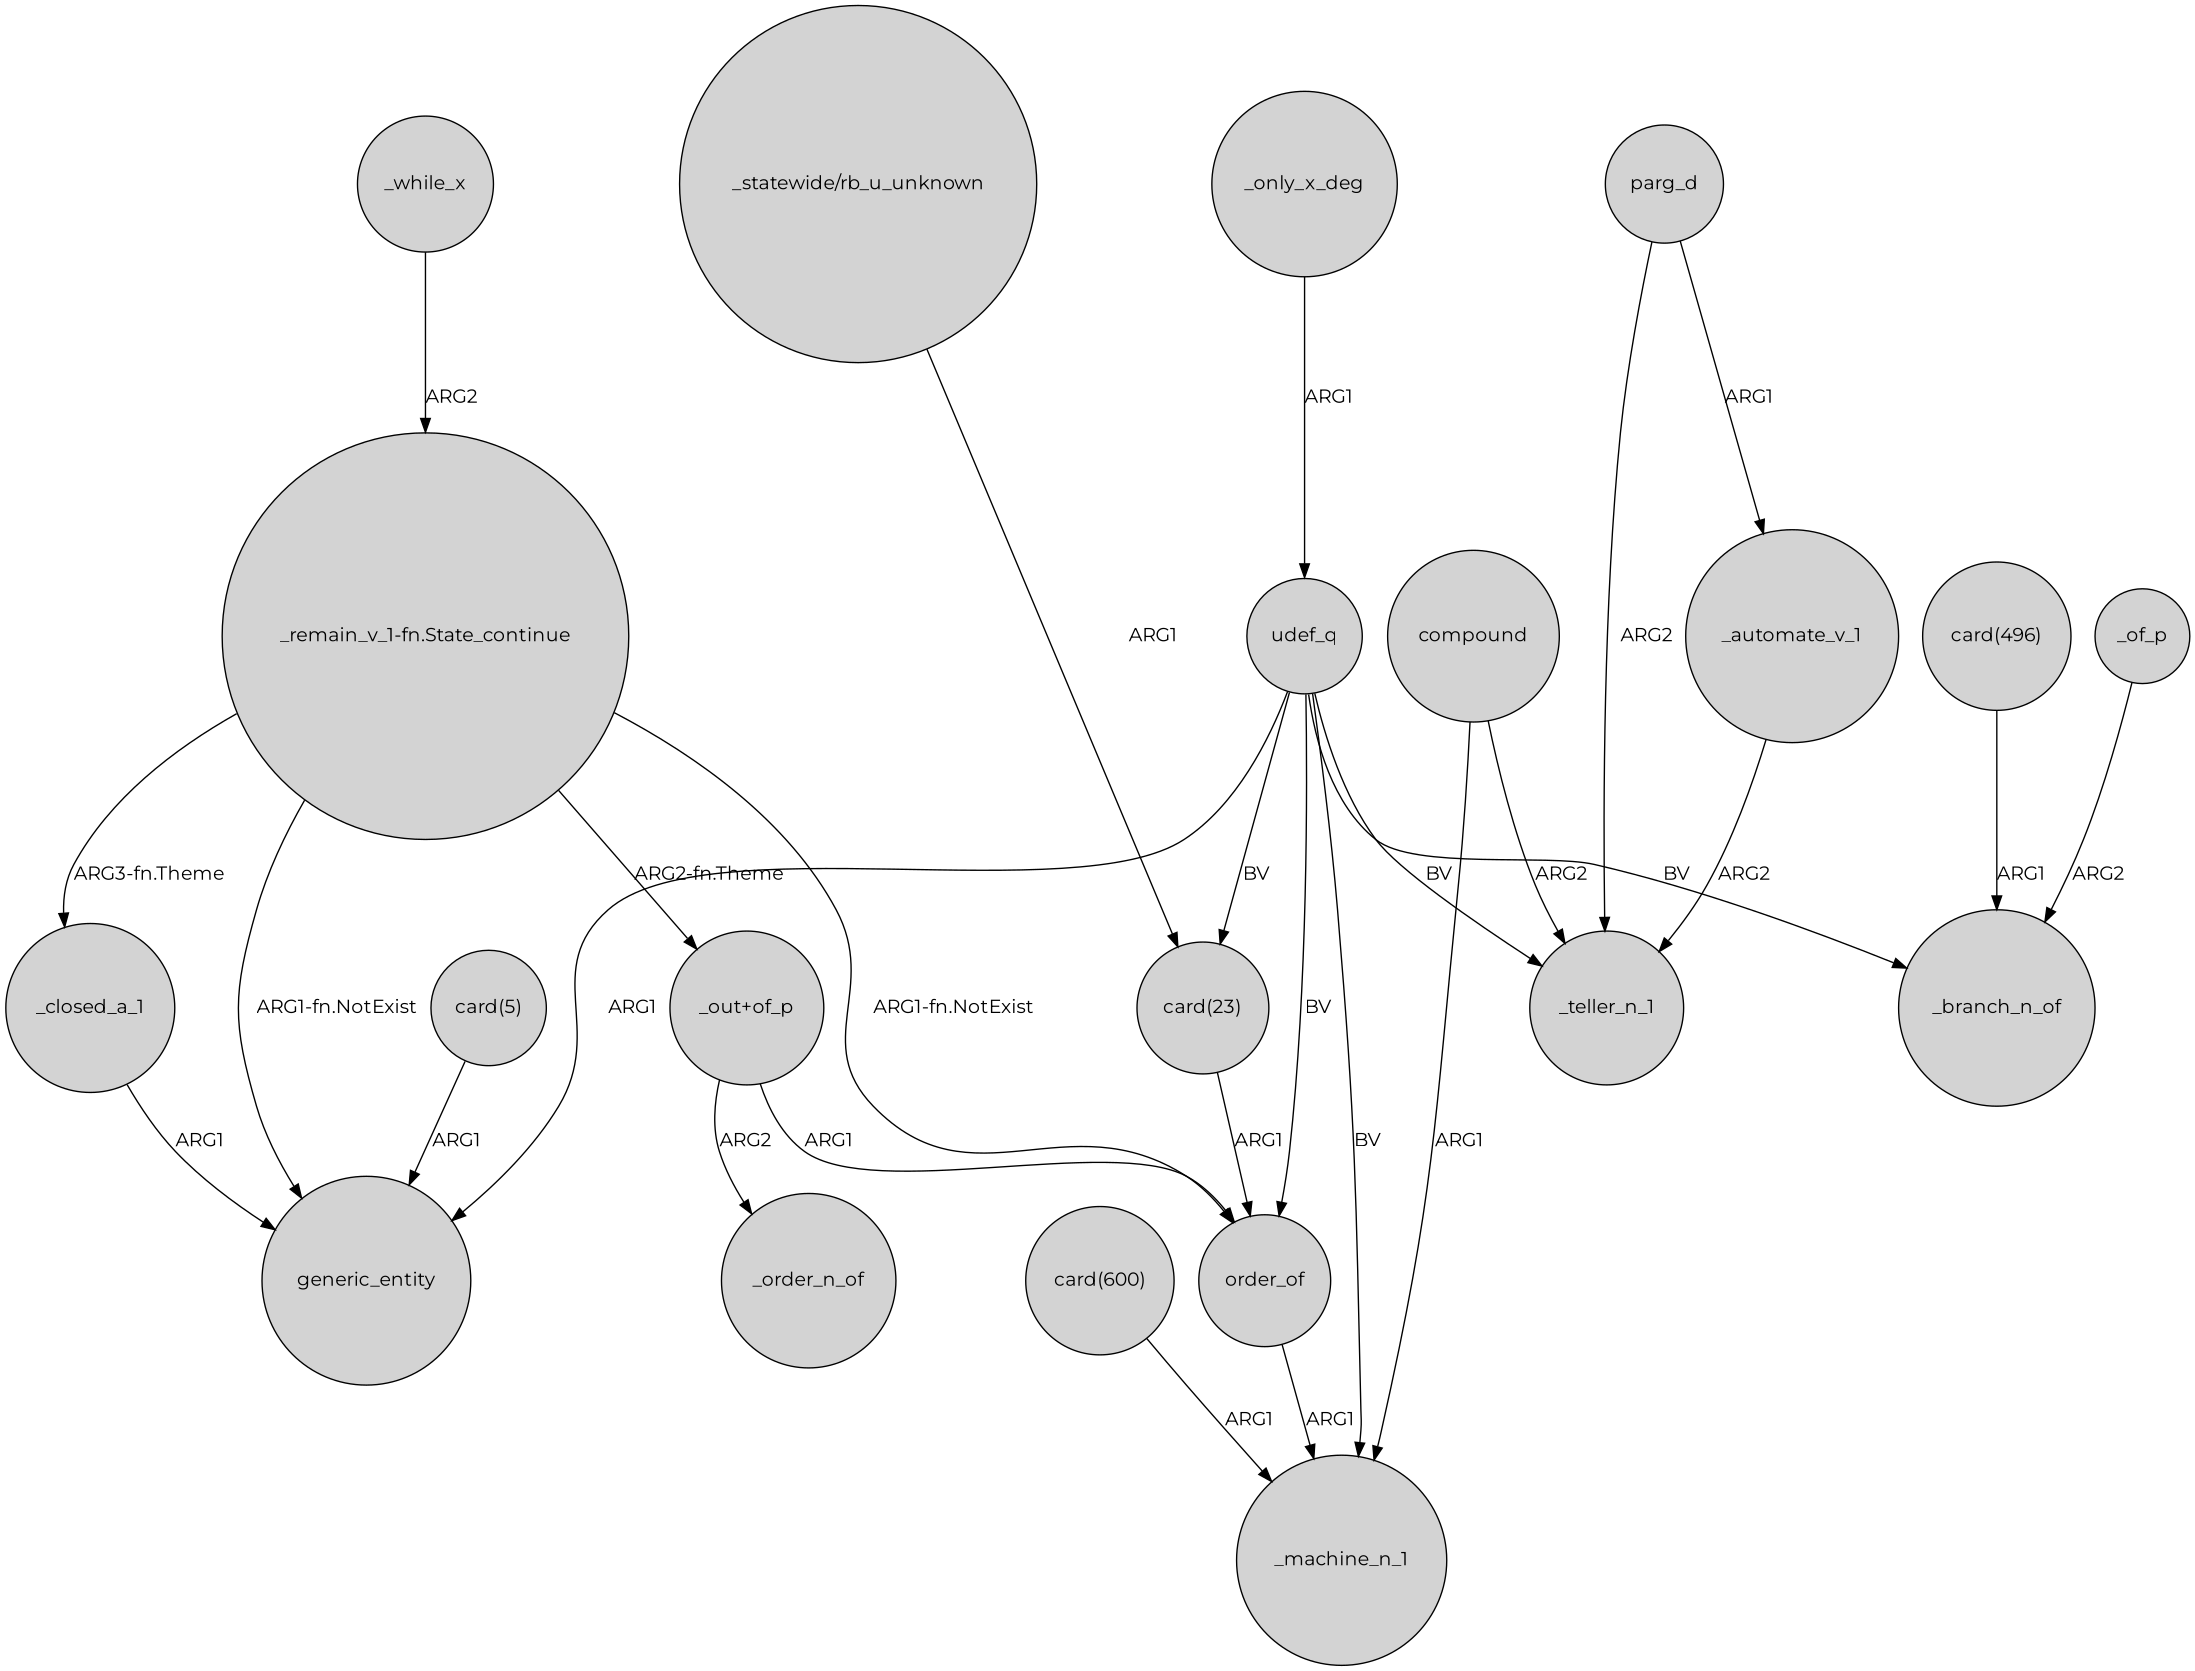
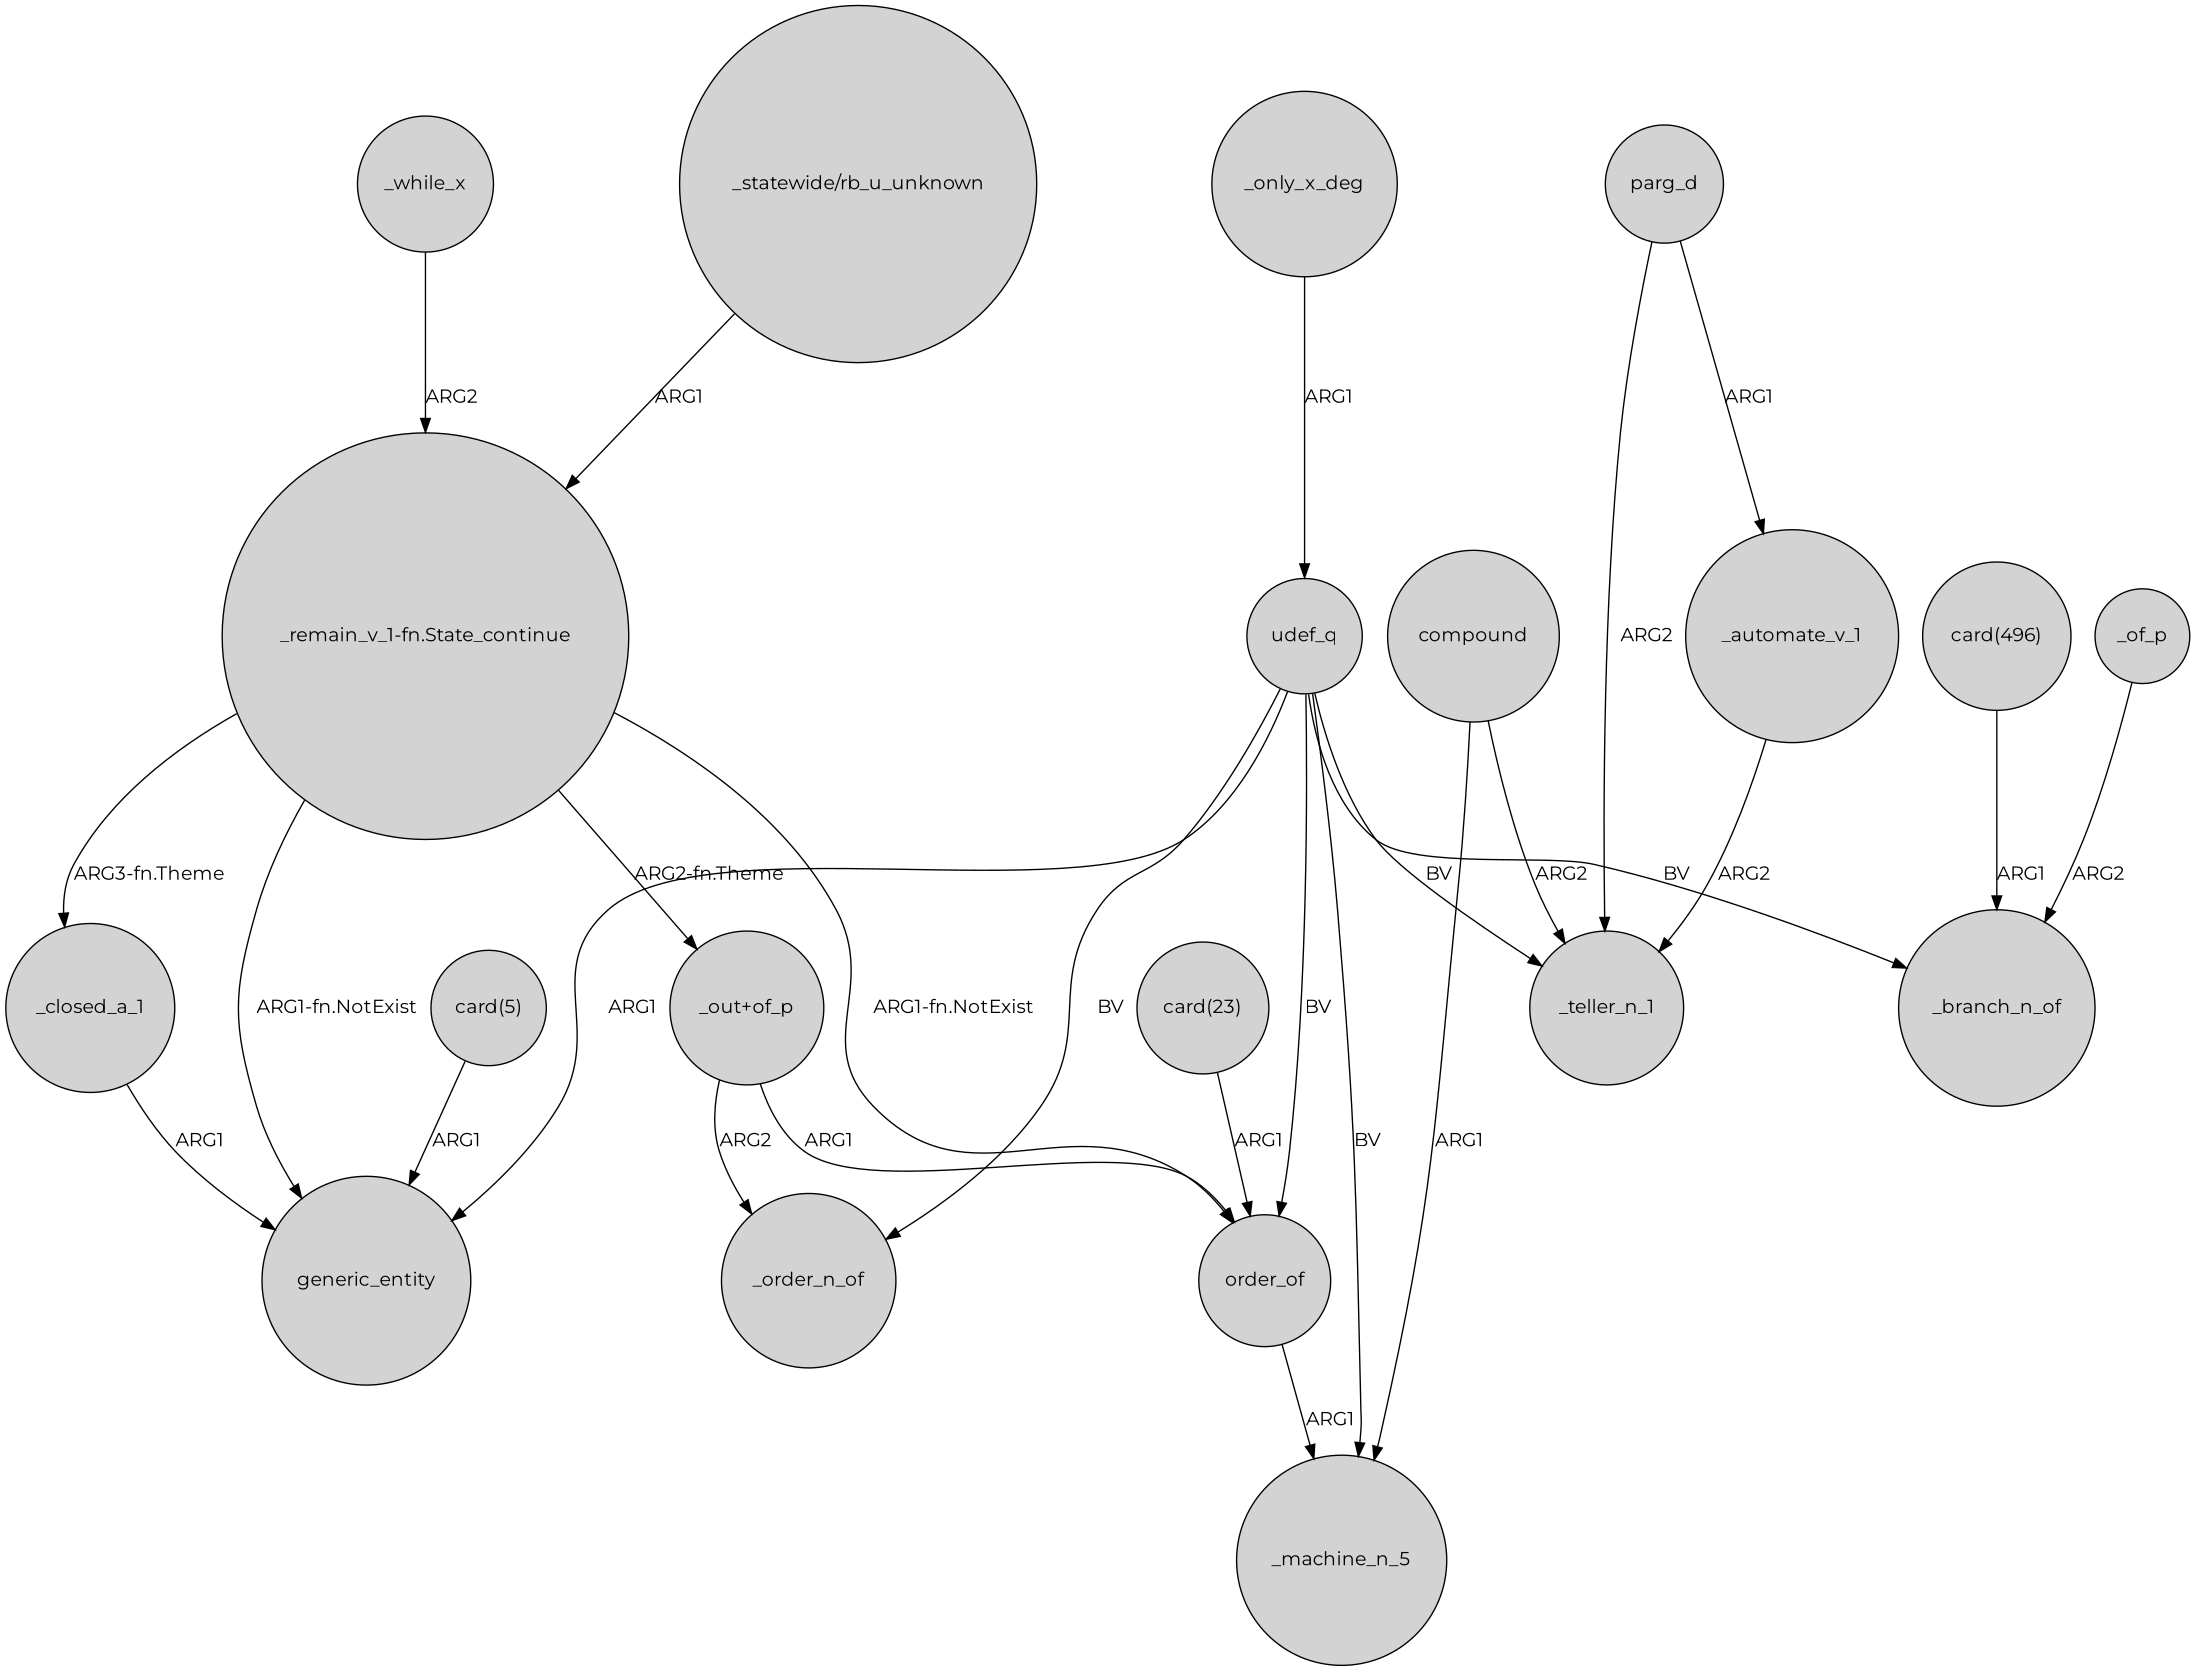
(1050, 642) -> (655, 396)
(1257, 812) -> (1076, 958)
(1100, 1281) -> none
(1342, 1560) -> (1342, 1560)
